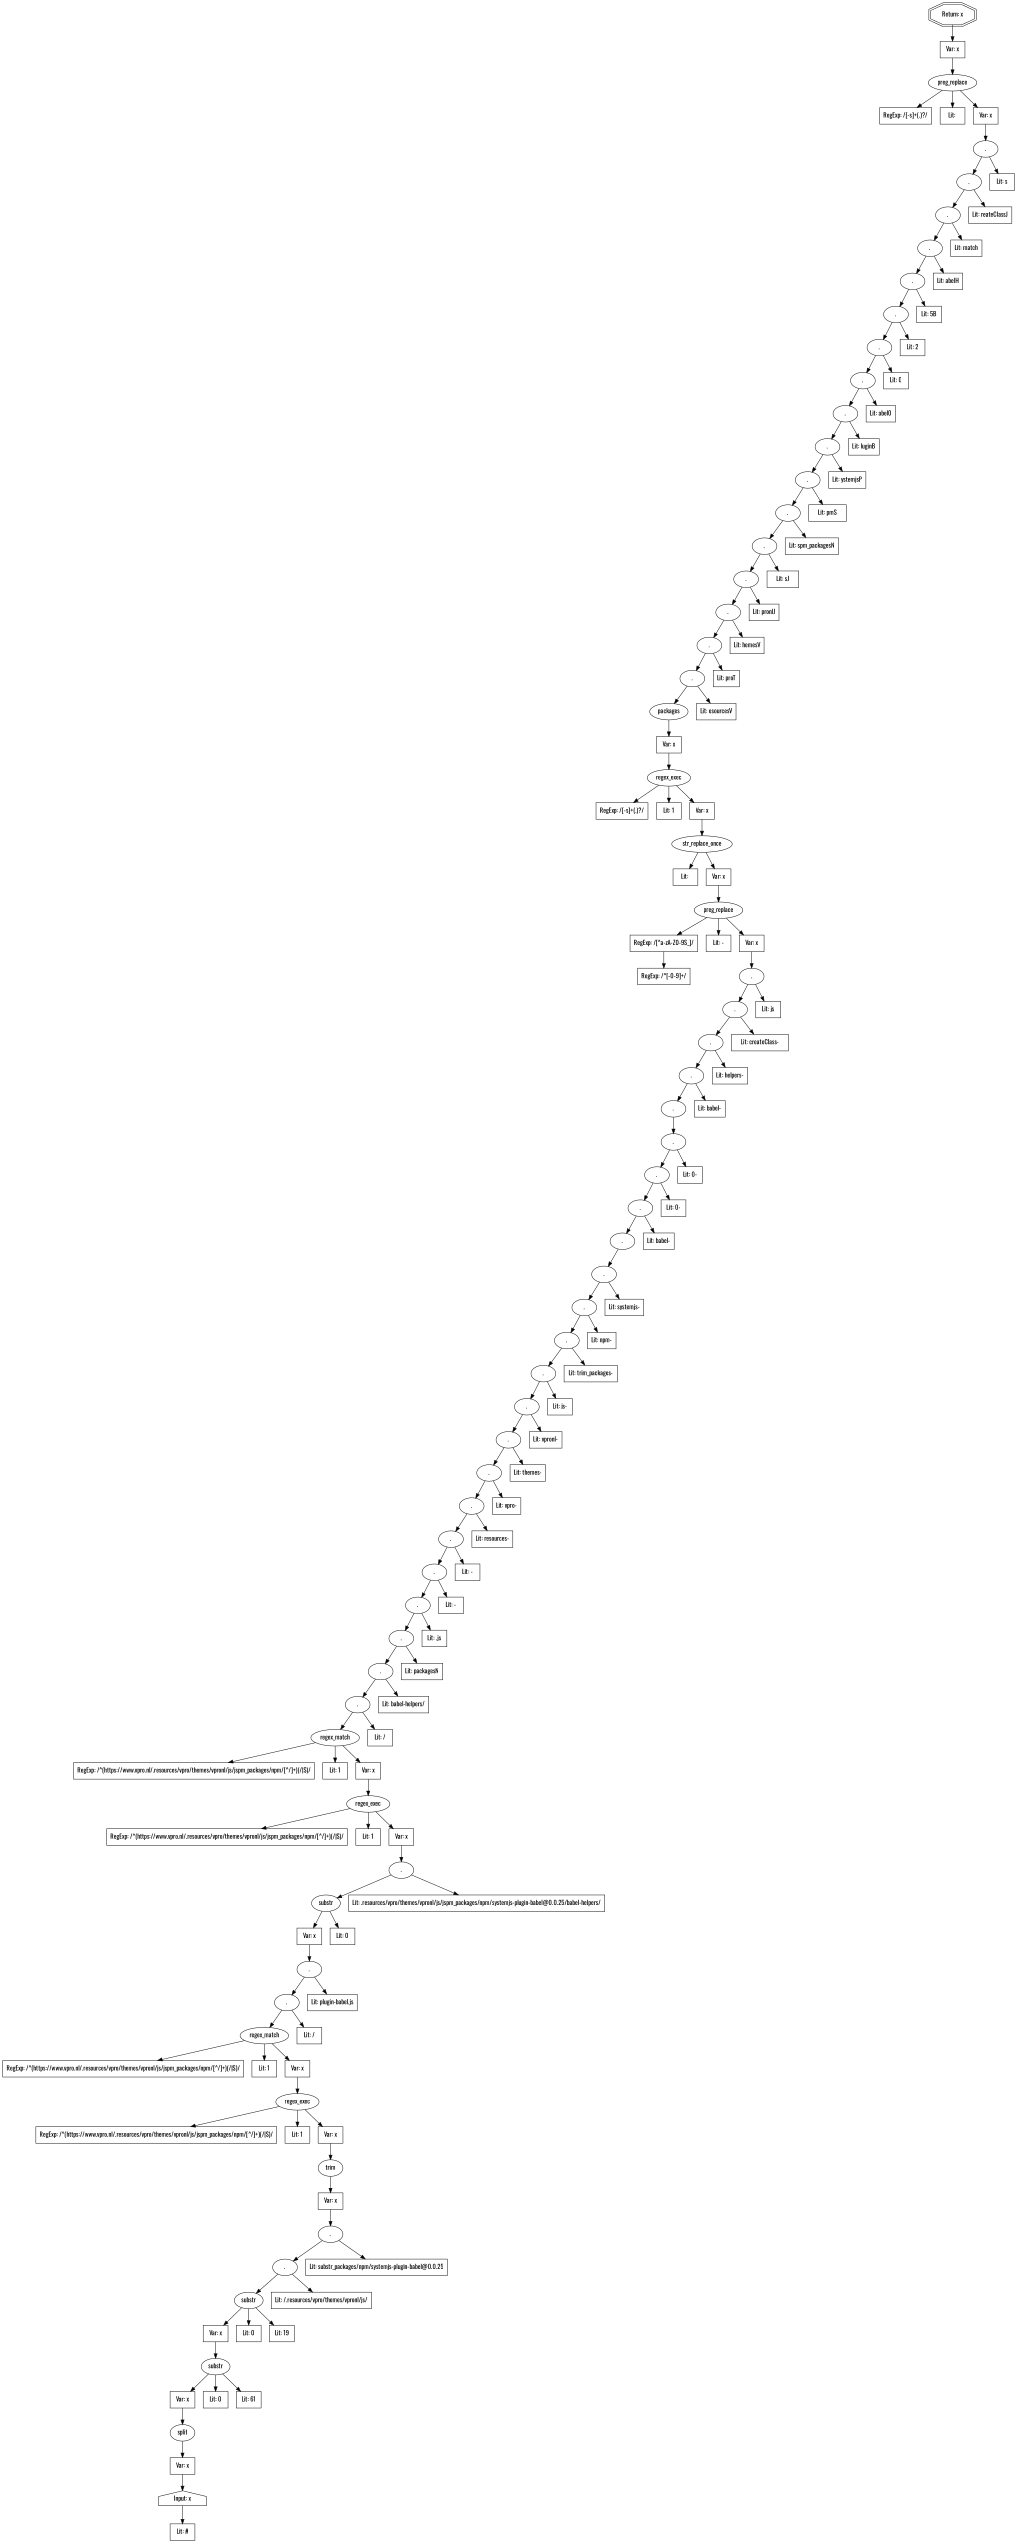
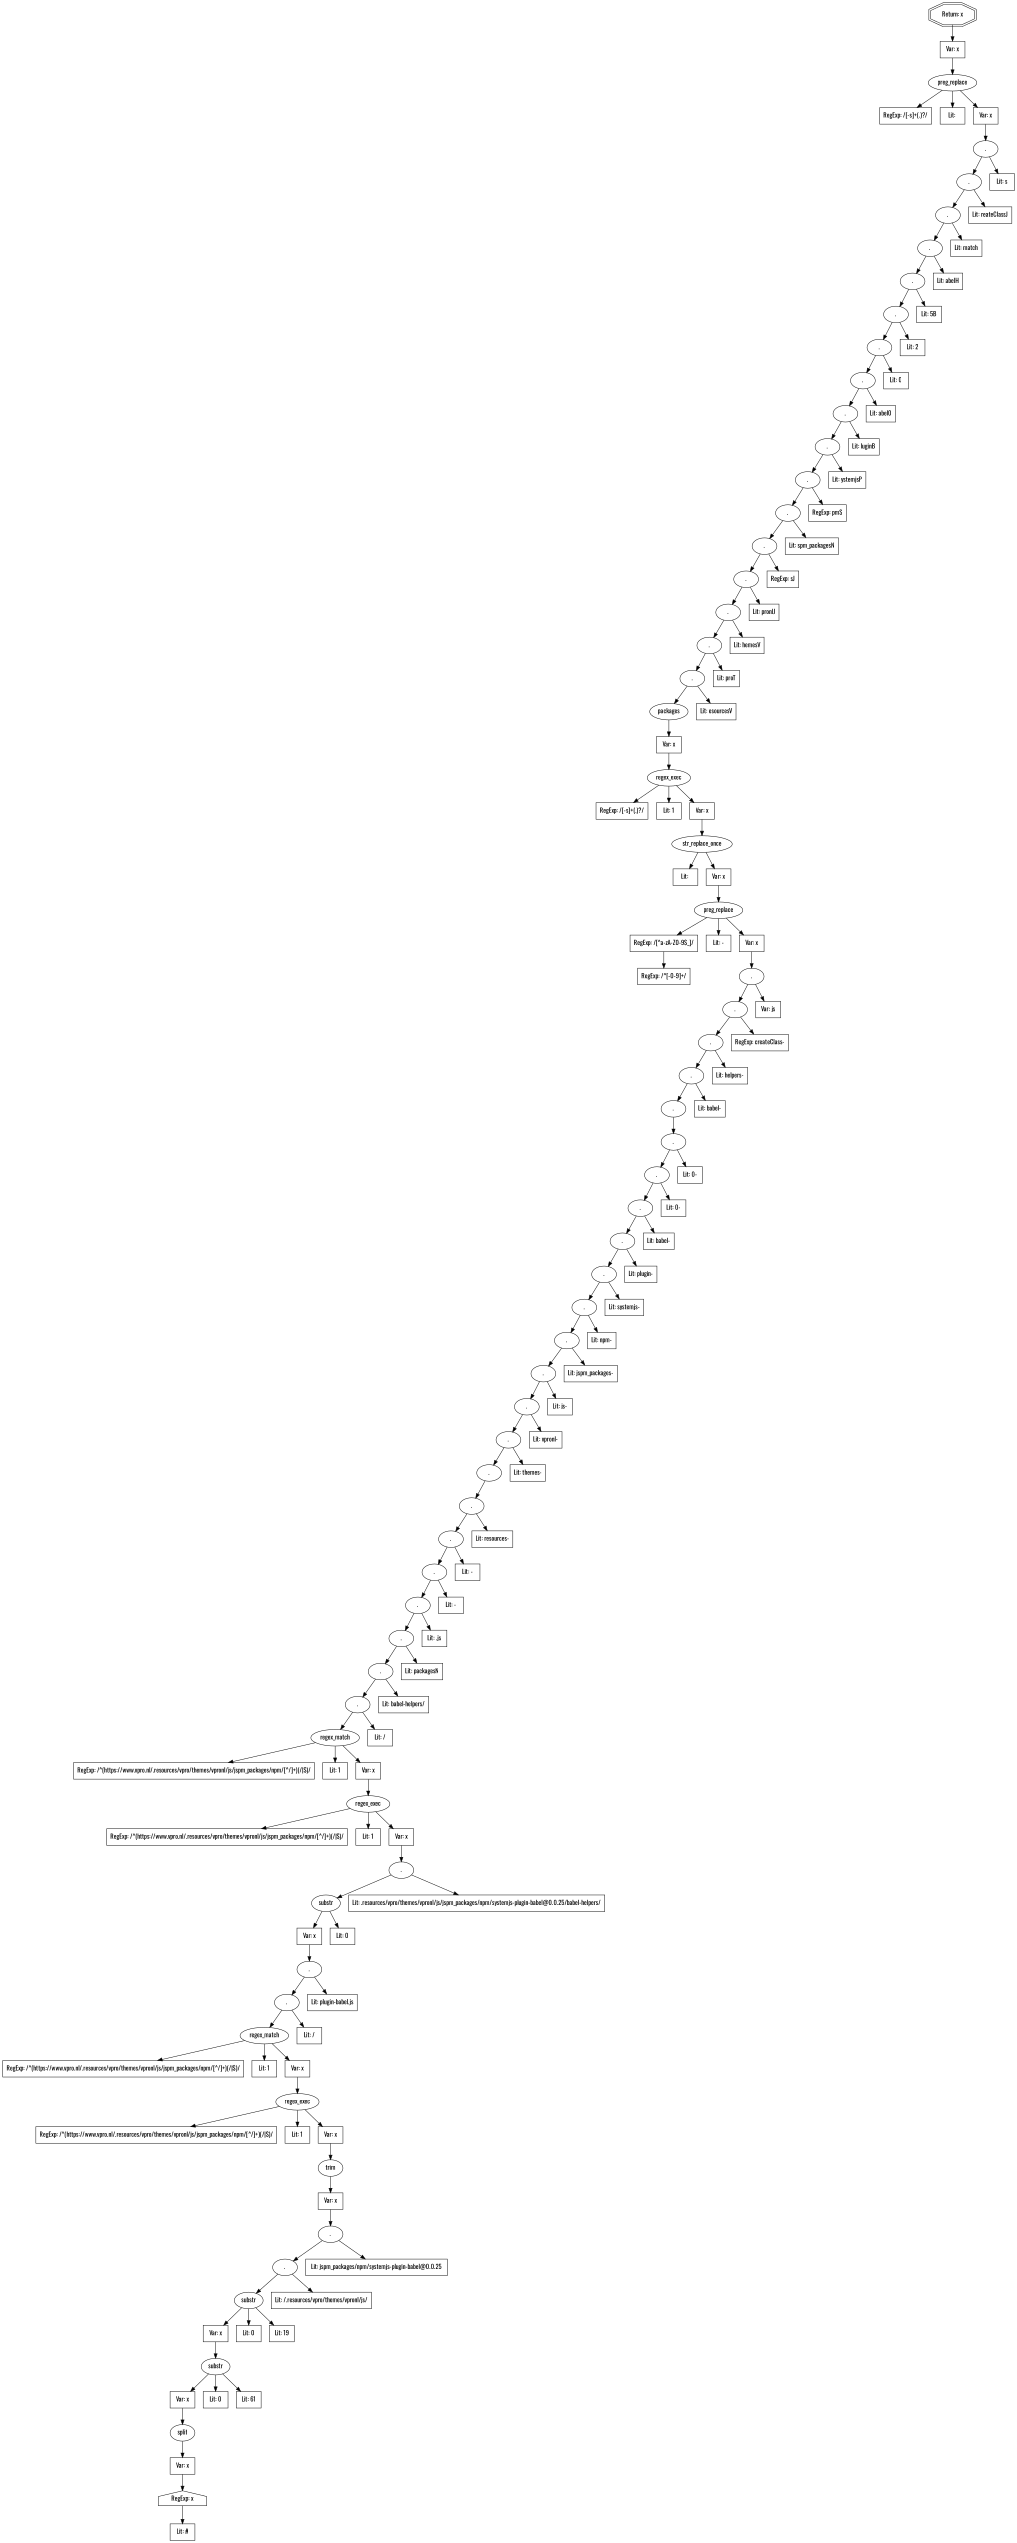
(828, 513) -> (828, 513)
(783, 579) -> (783, 579)
(768, 1010) -> (768, 1010)
(760, 1043) -> (760, 1043)
none -> (641, 1274)
(591, 1374) -> (591, 1374)
(507, 1506) -> none
(377, 2267) -> (377, 2267)
(183, 2499) -> (183, 2499)
